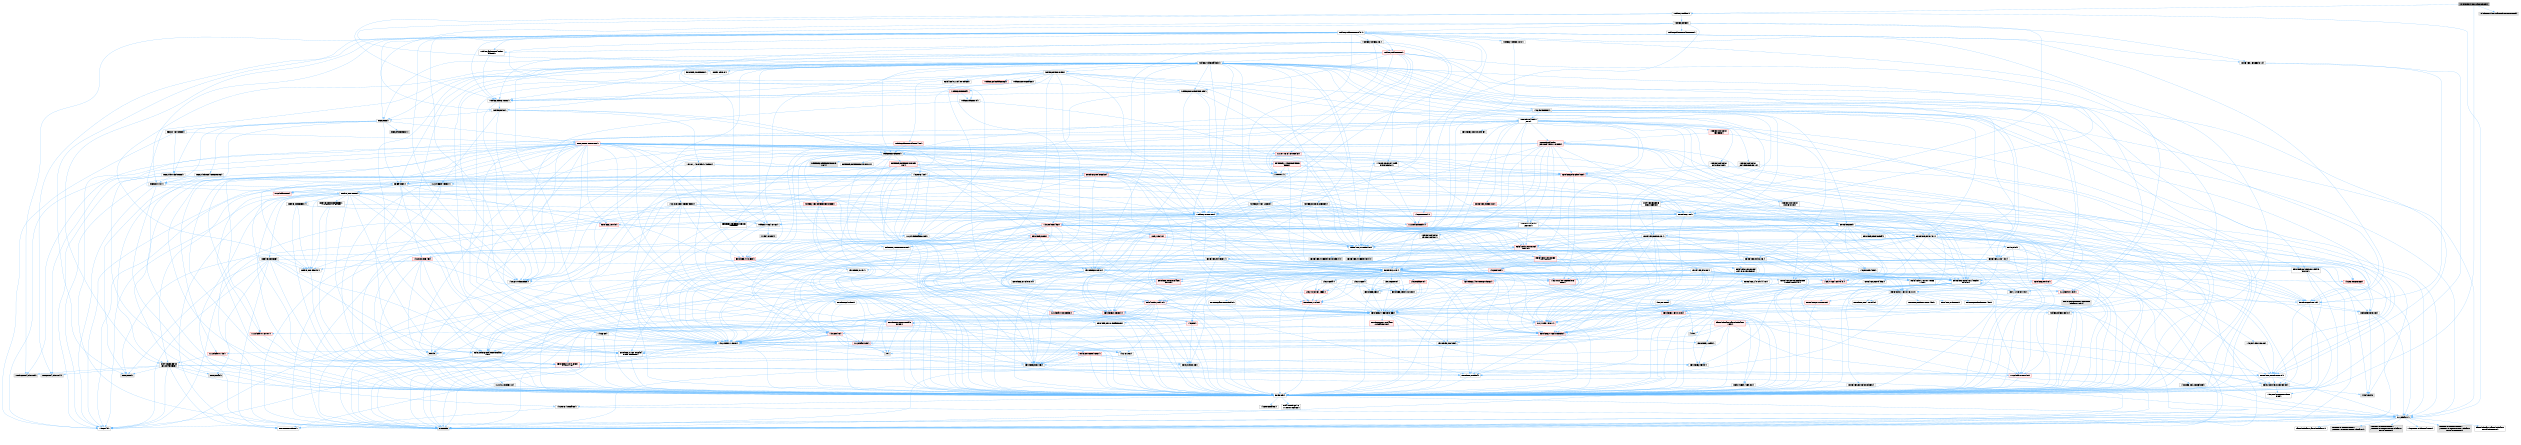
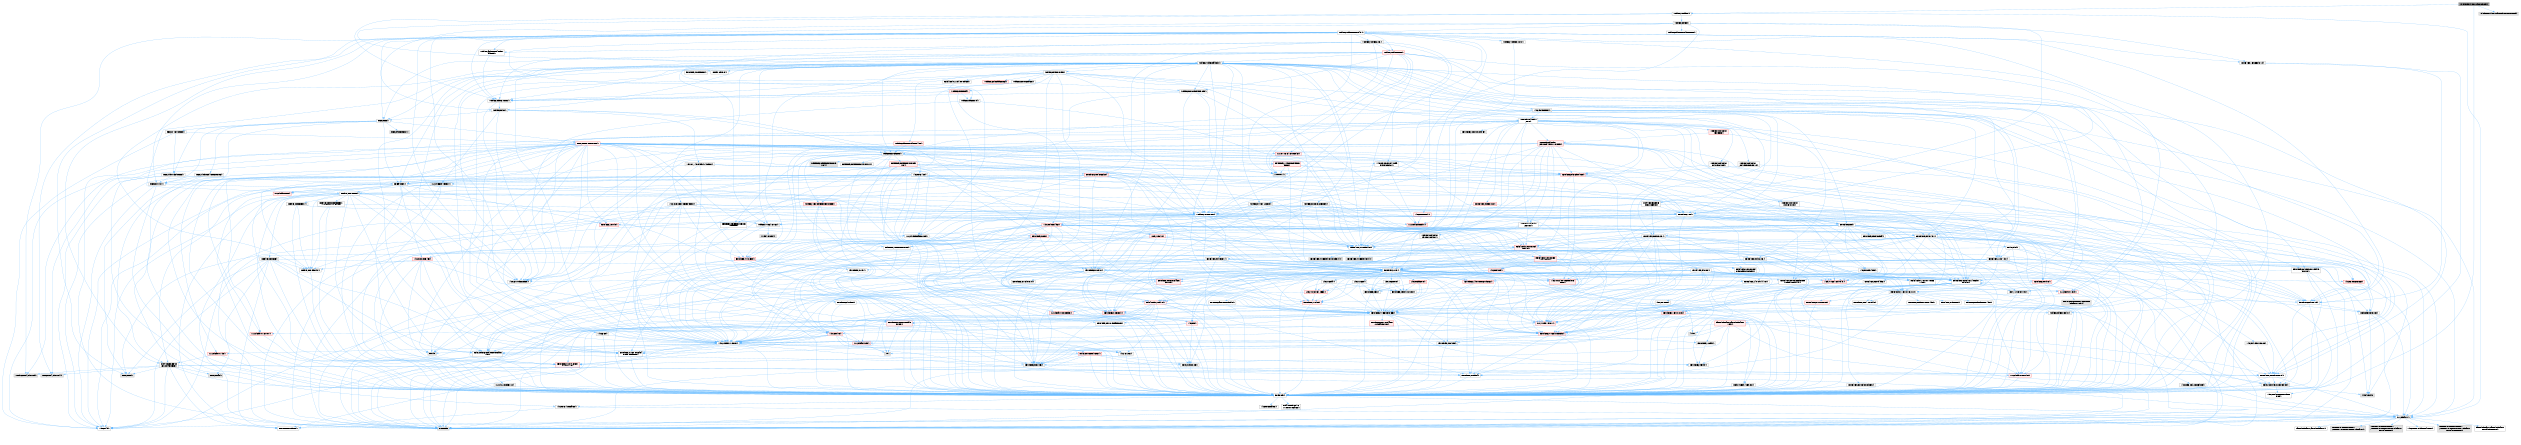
(1745, 270) -> (1745, 270)
